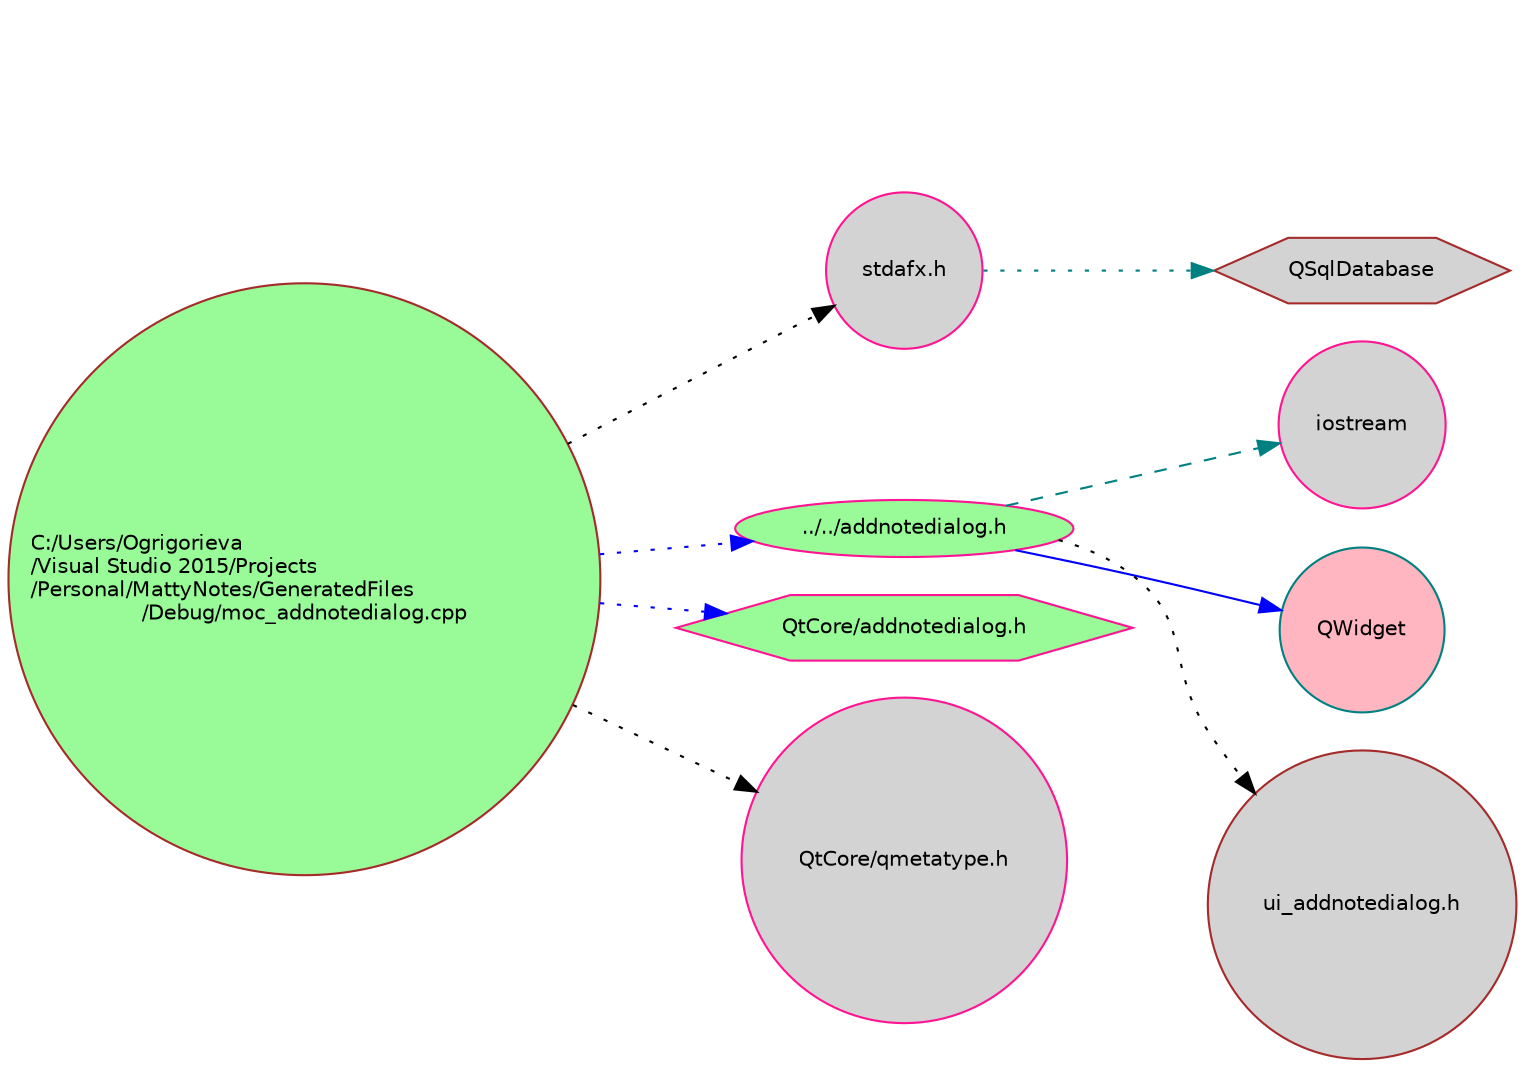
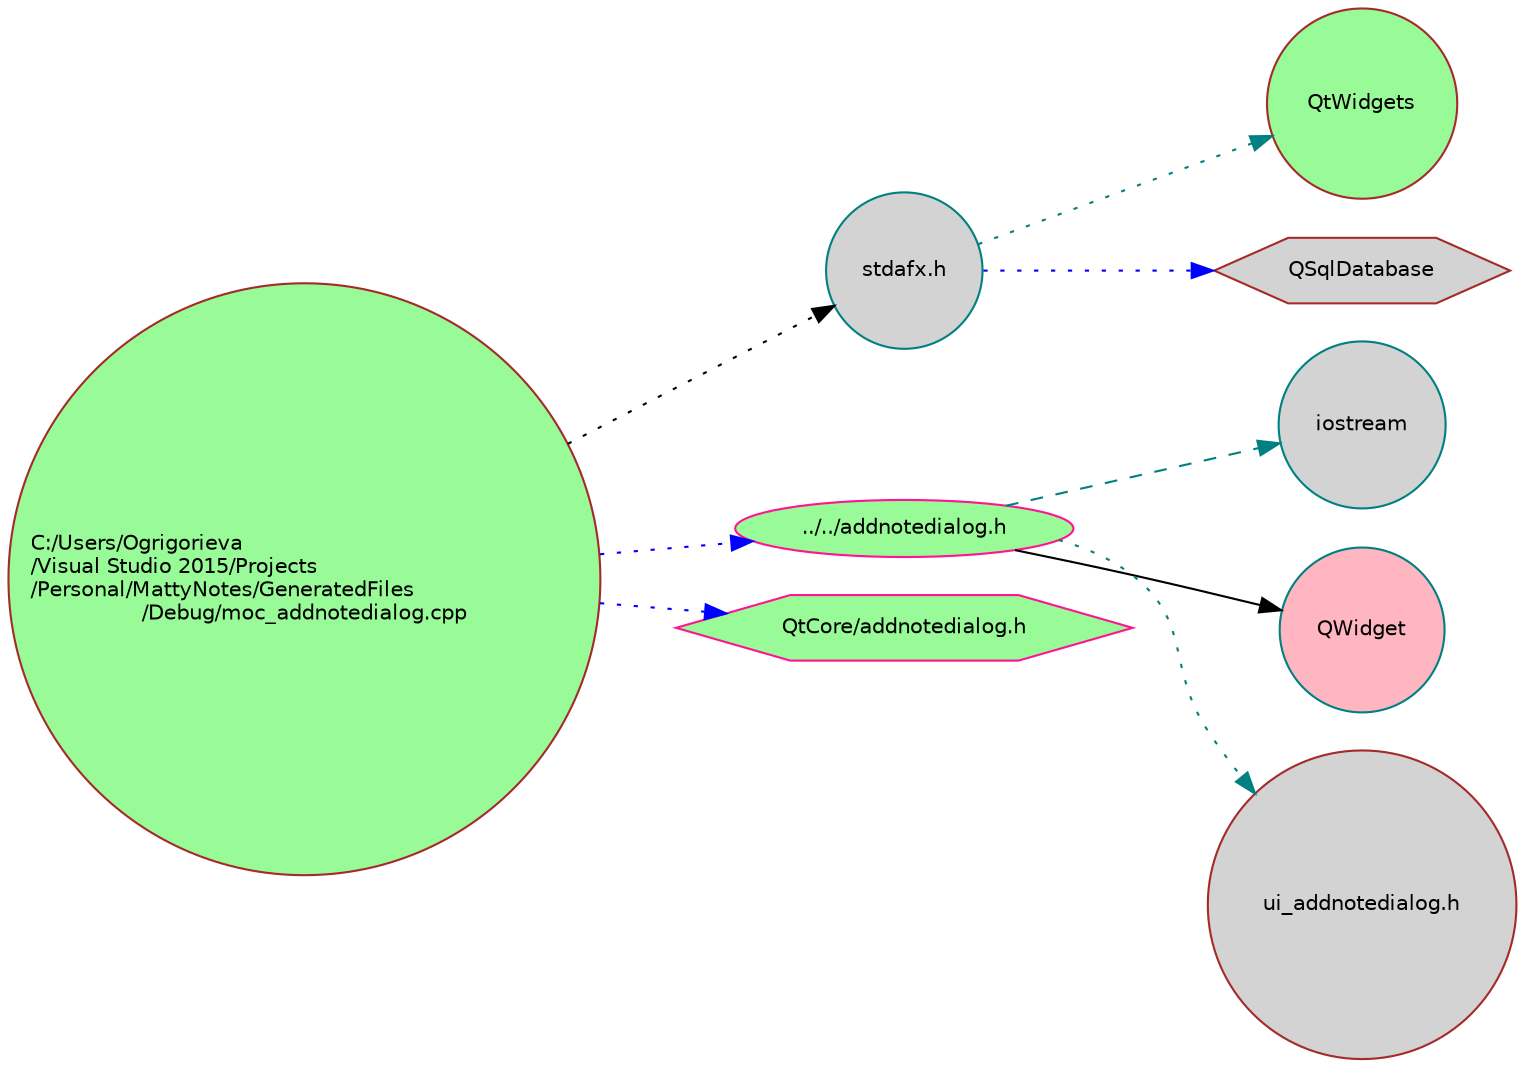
none -> (1362, 104)
(904, 271) -> (904, 271)
(1087, 271) -> (1087, 271)
(1362, 425) -> (1362, 425)
(1162, 582) -> (1162, 582)
(1174, 636) -> (1174, 636)
(904, 860) -> none
